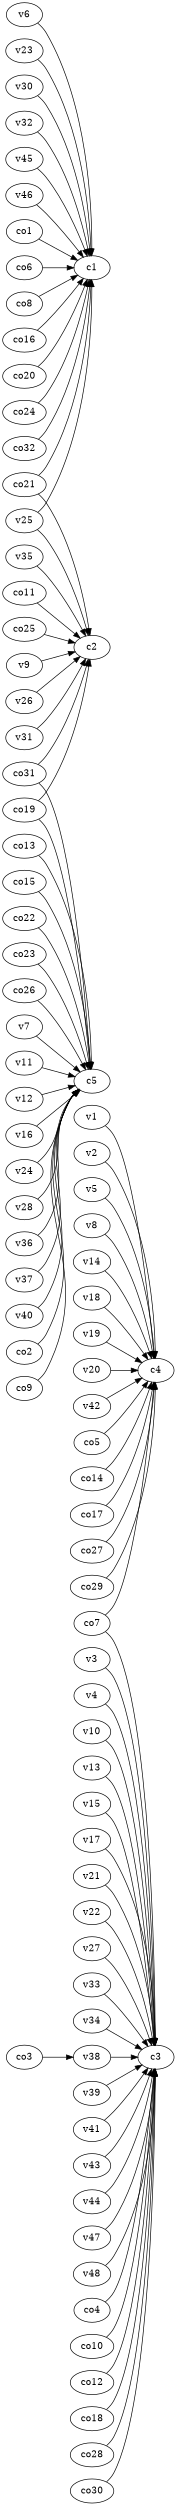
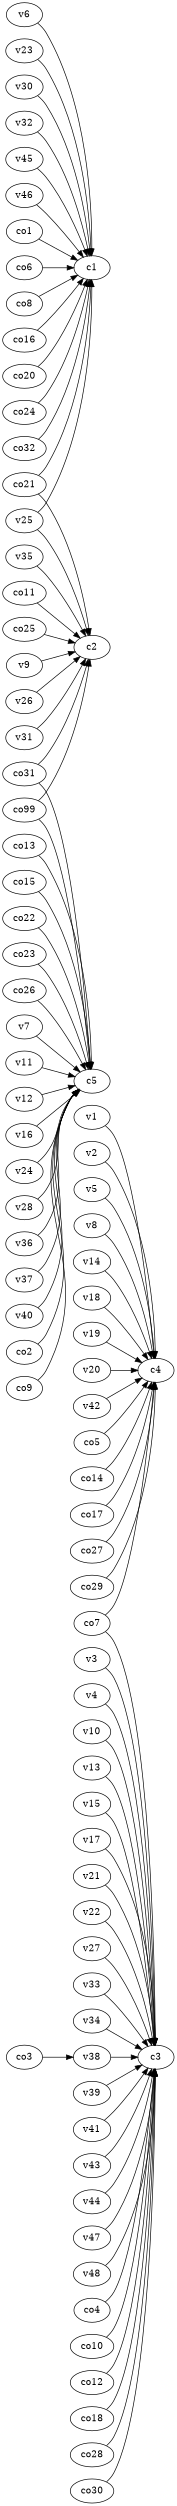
(24, 810) -> (24, 810)
